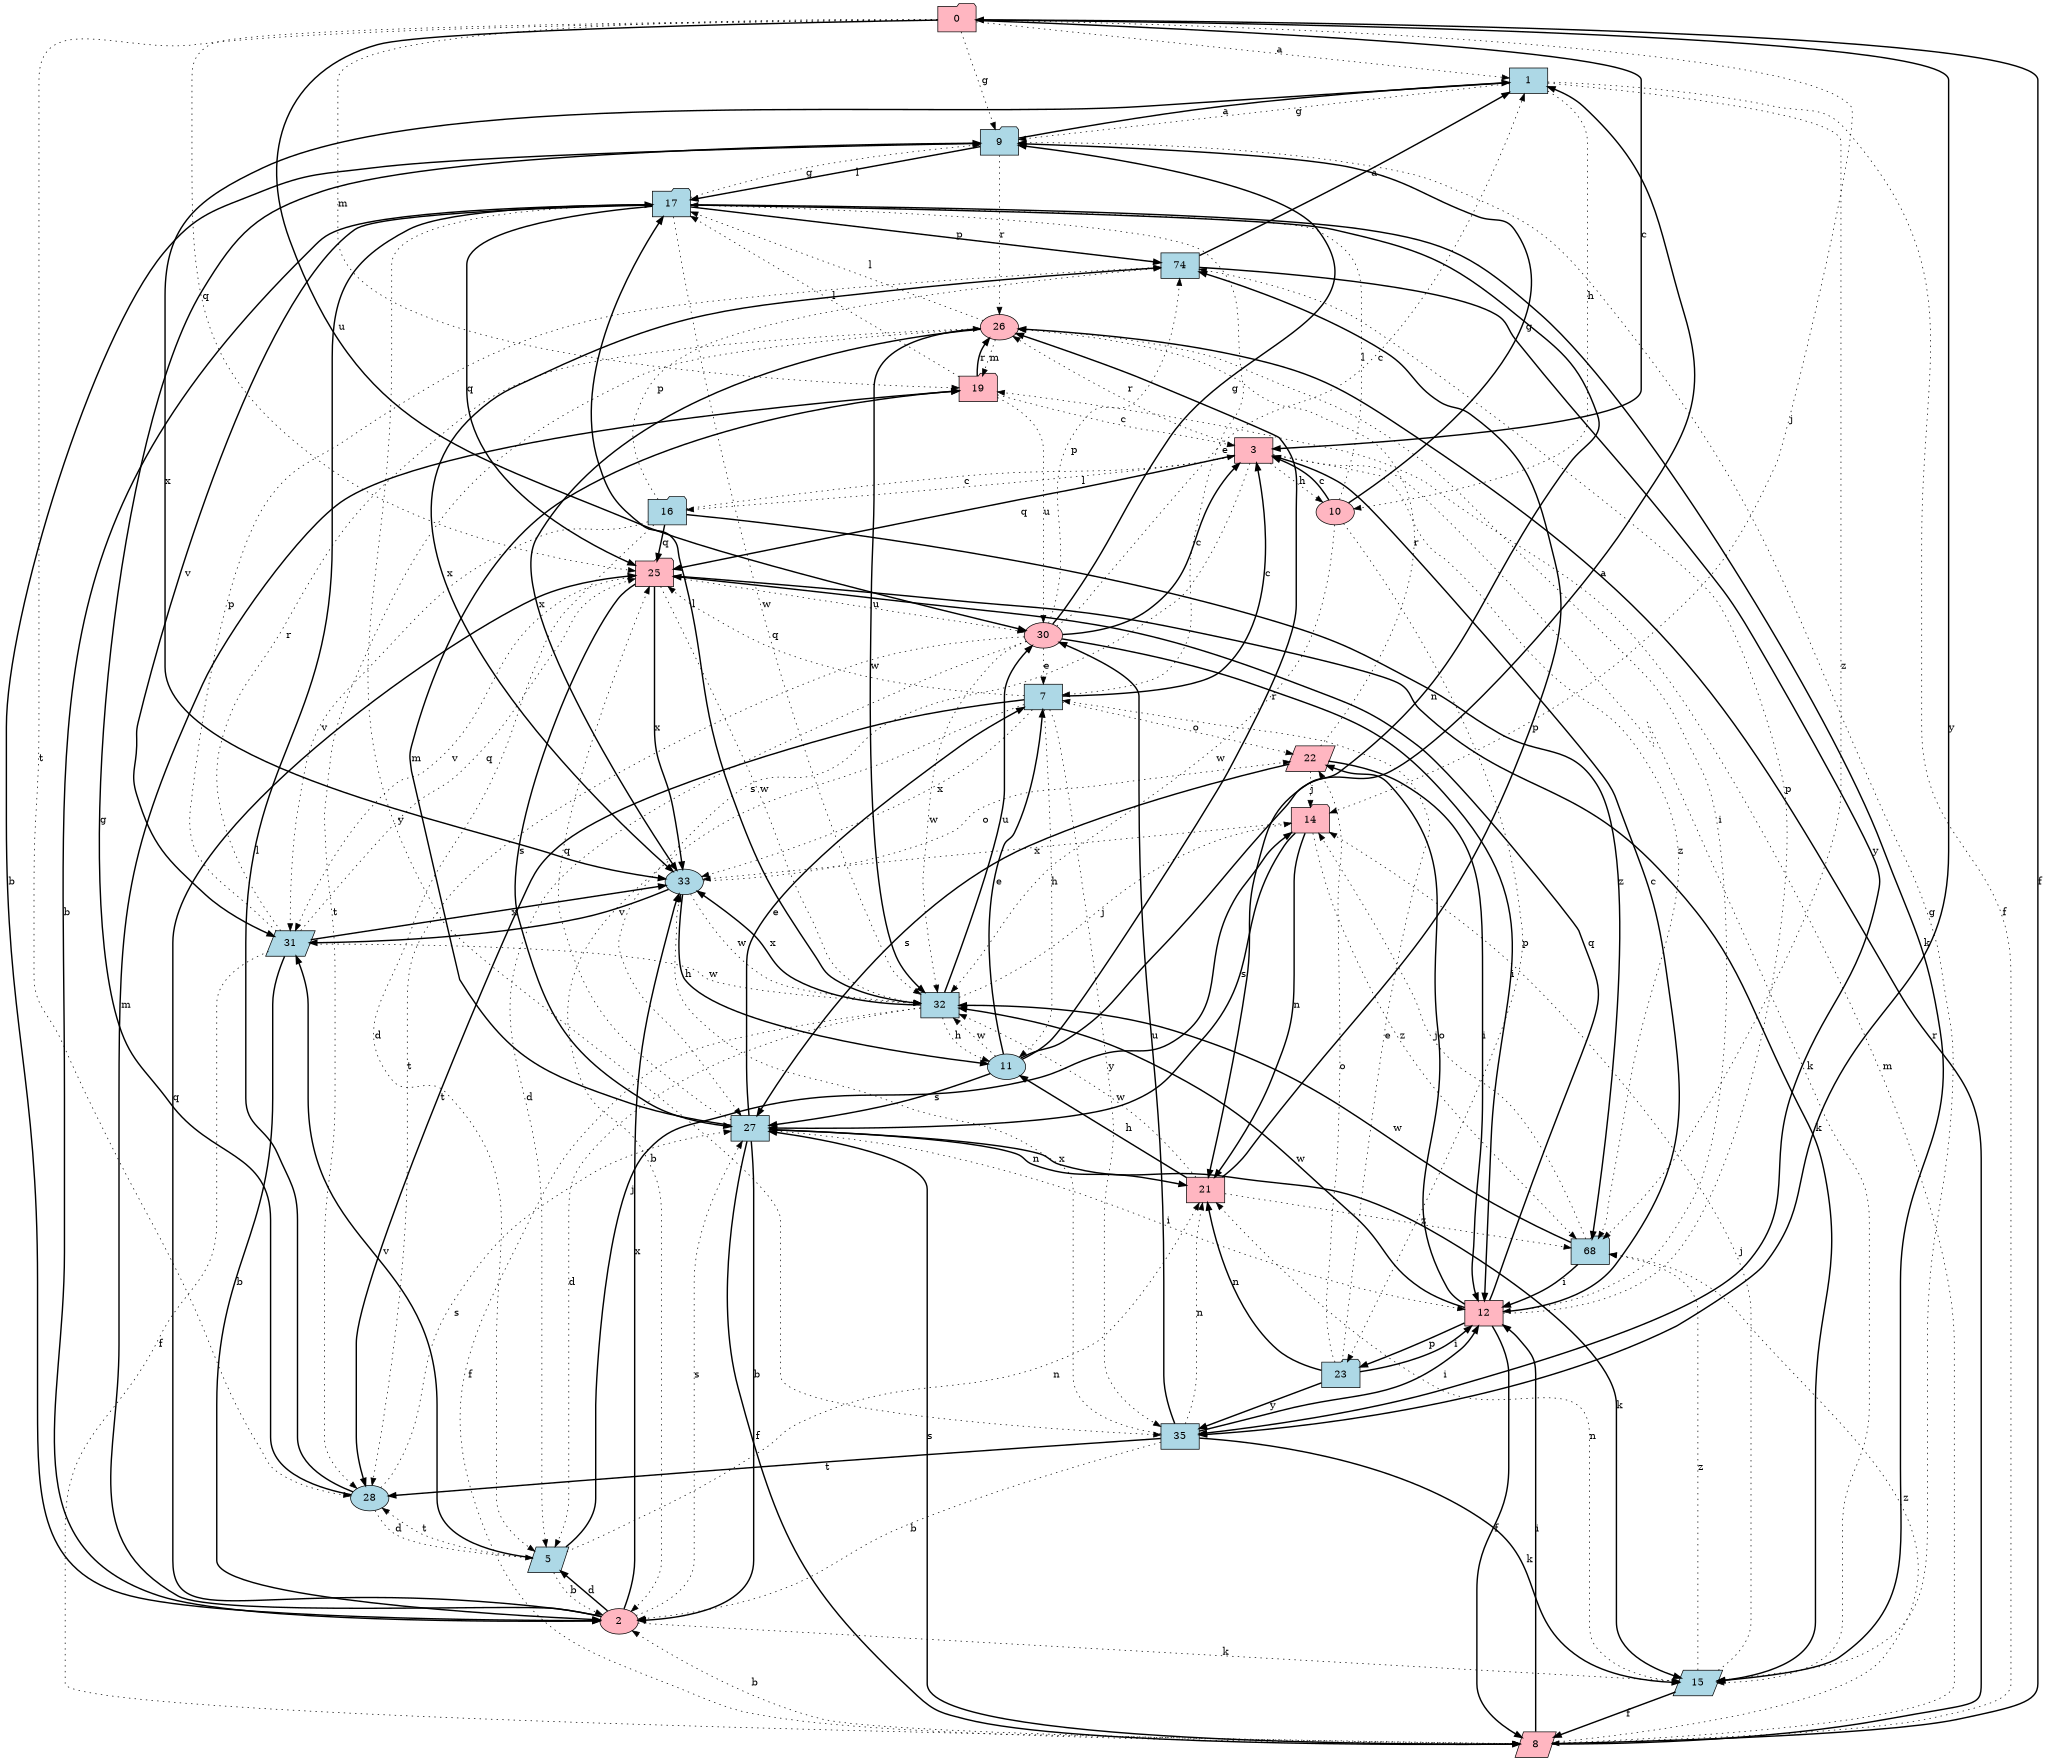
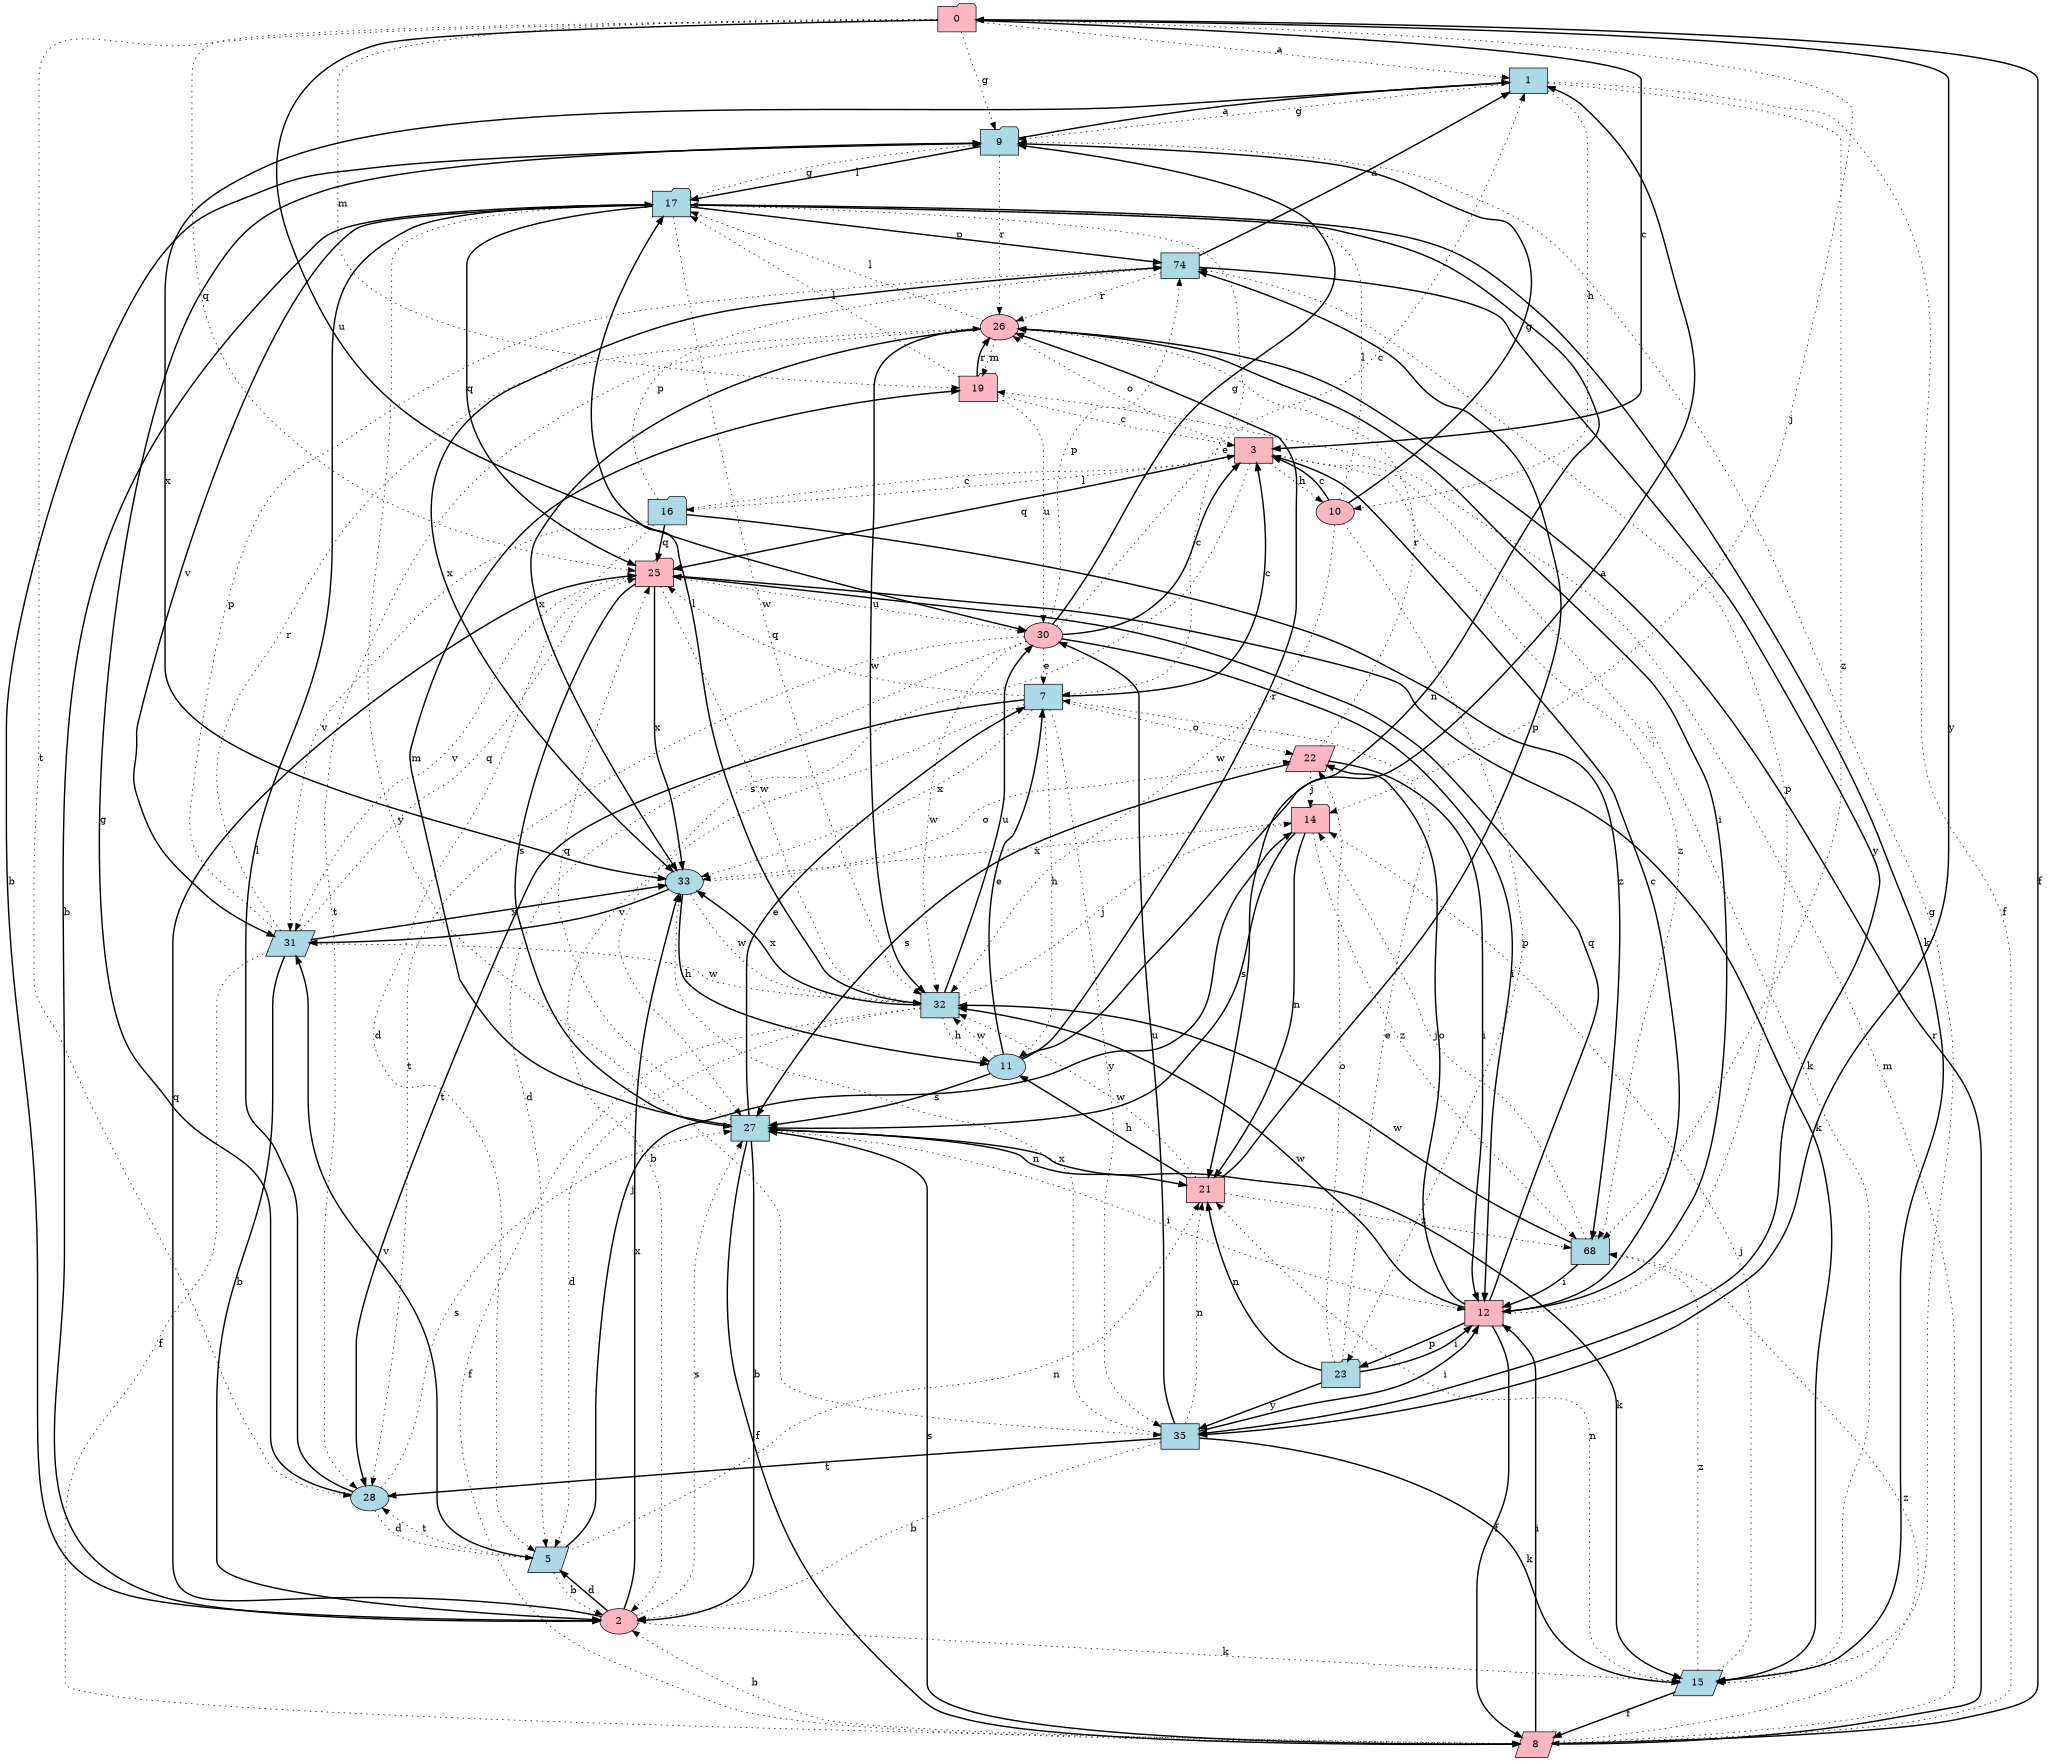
none -> (1092, 296)
(1130, 389) -> (1130, 389)
(1655, 687) -> (1655, 687)
(125, 932) -> none
